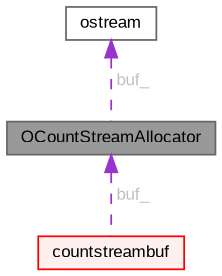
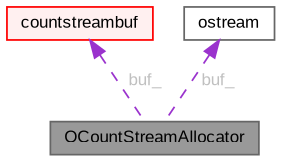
(111, 204) -> (122, 88)
